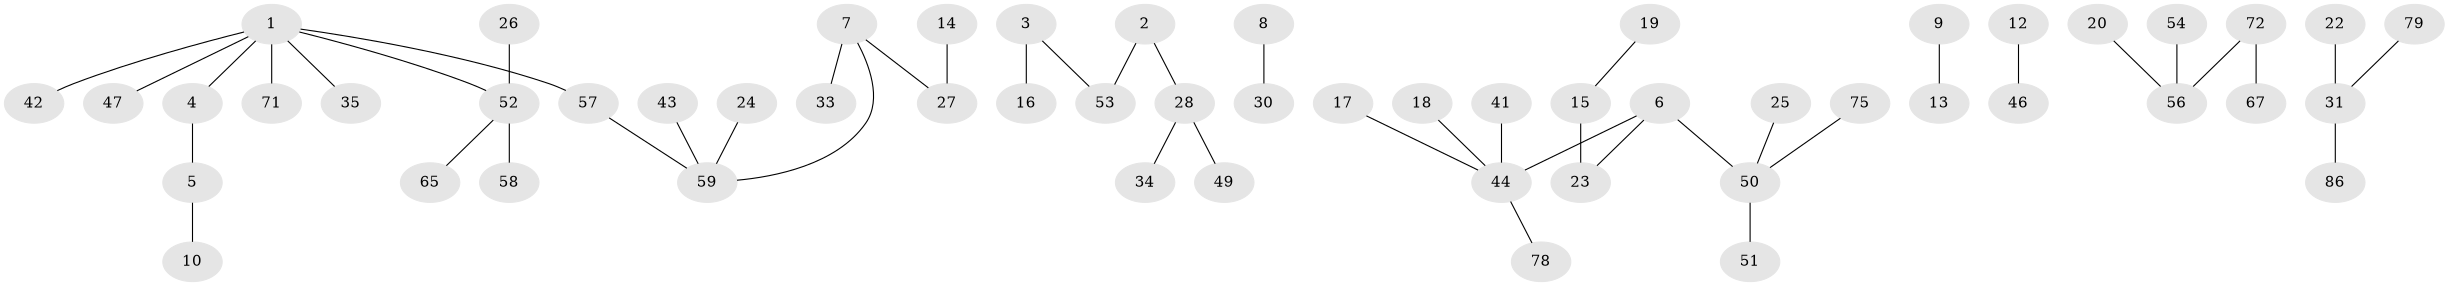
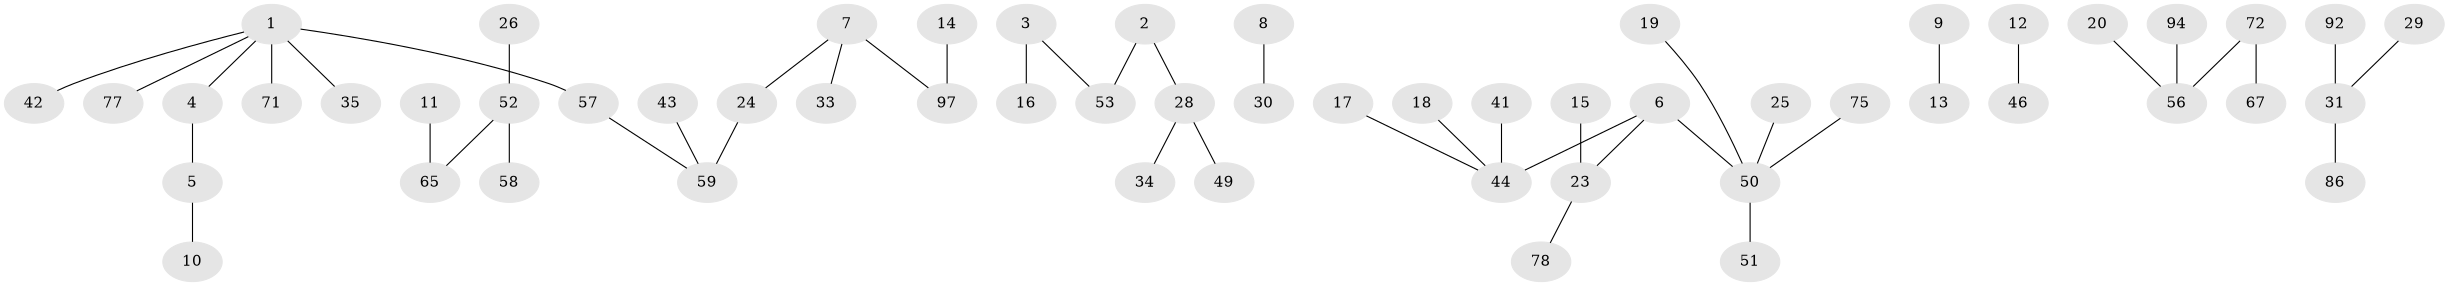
(2177, 24) -> (2177, 24)
(2335, 24) -> (2335, 24)
(2414, 24) -> (2414, 24)
(394, 58) -> none
(1615, 64) -> (1709, 99)
(113, 103) -> (113, 103)
none -> (430, 103)
(947, 103) -> (947, 103)
(845, 144) -> (797, 64)
(1521, 222) -> (1561, 222)
